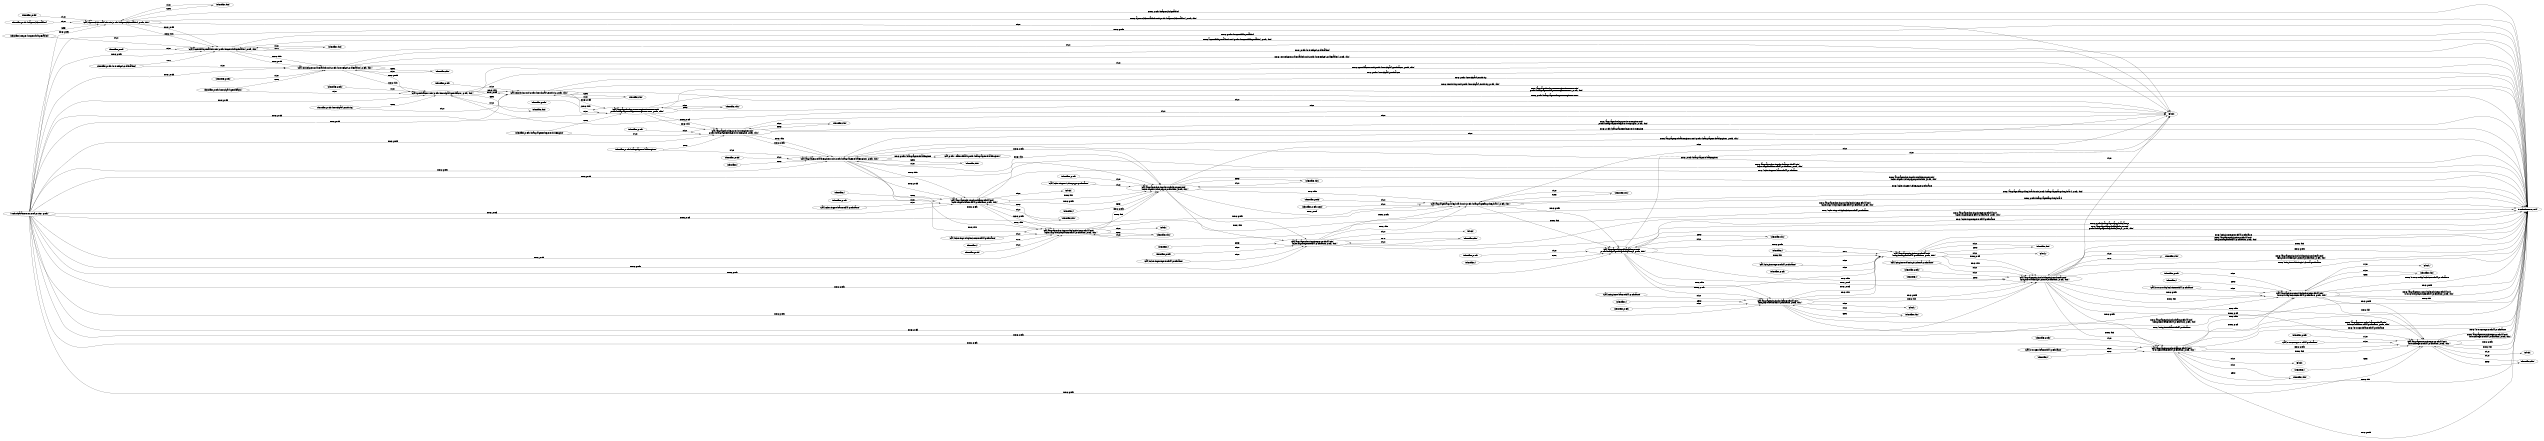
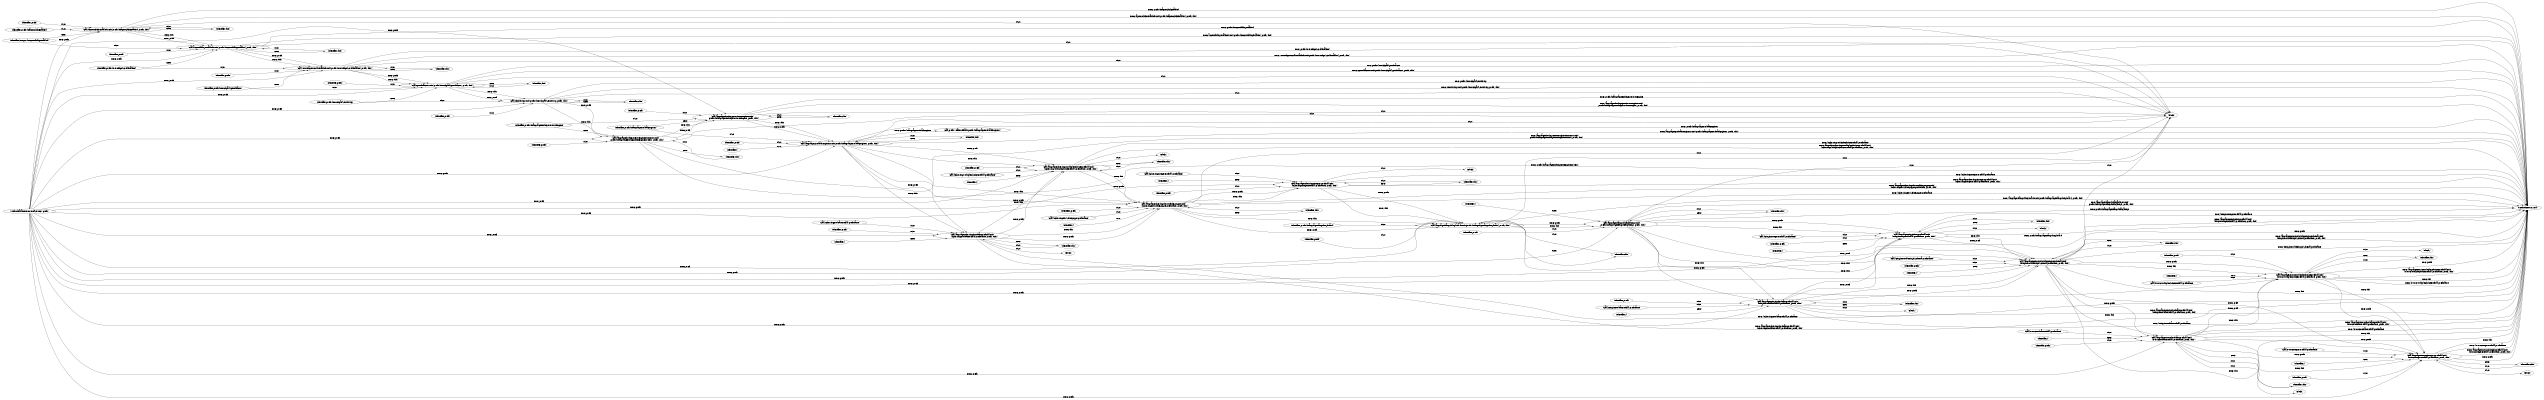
(1289, 30) -> none
(1312, 207) -> (1312, 225)
